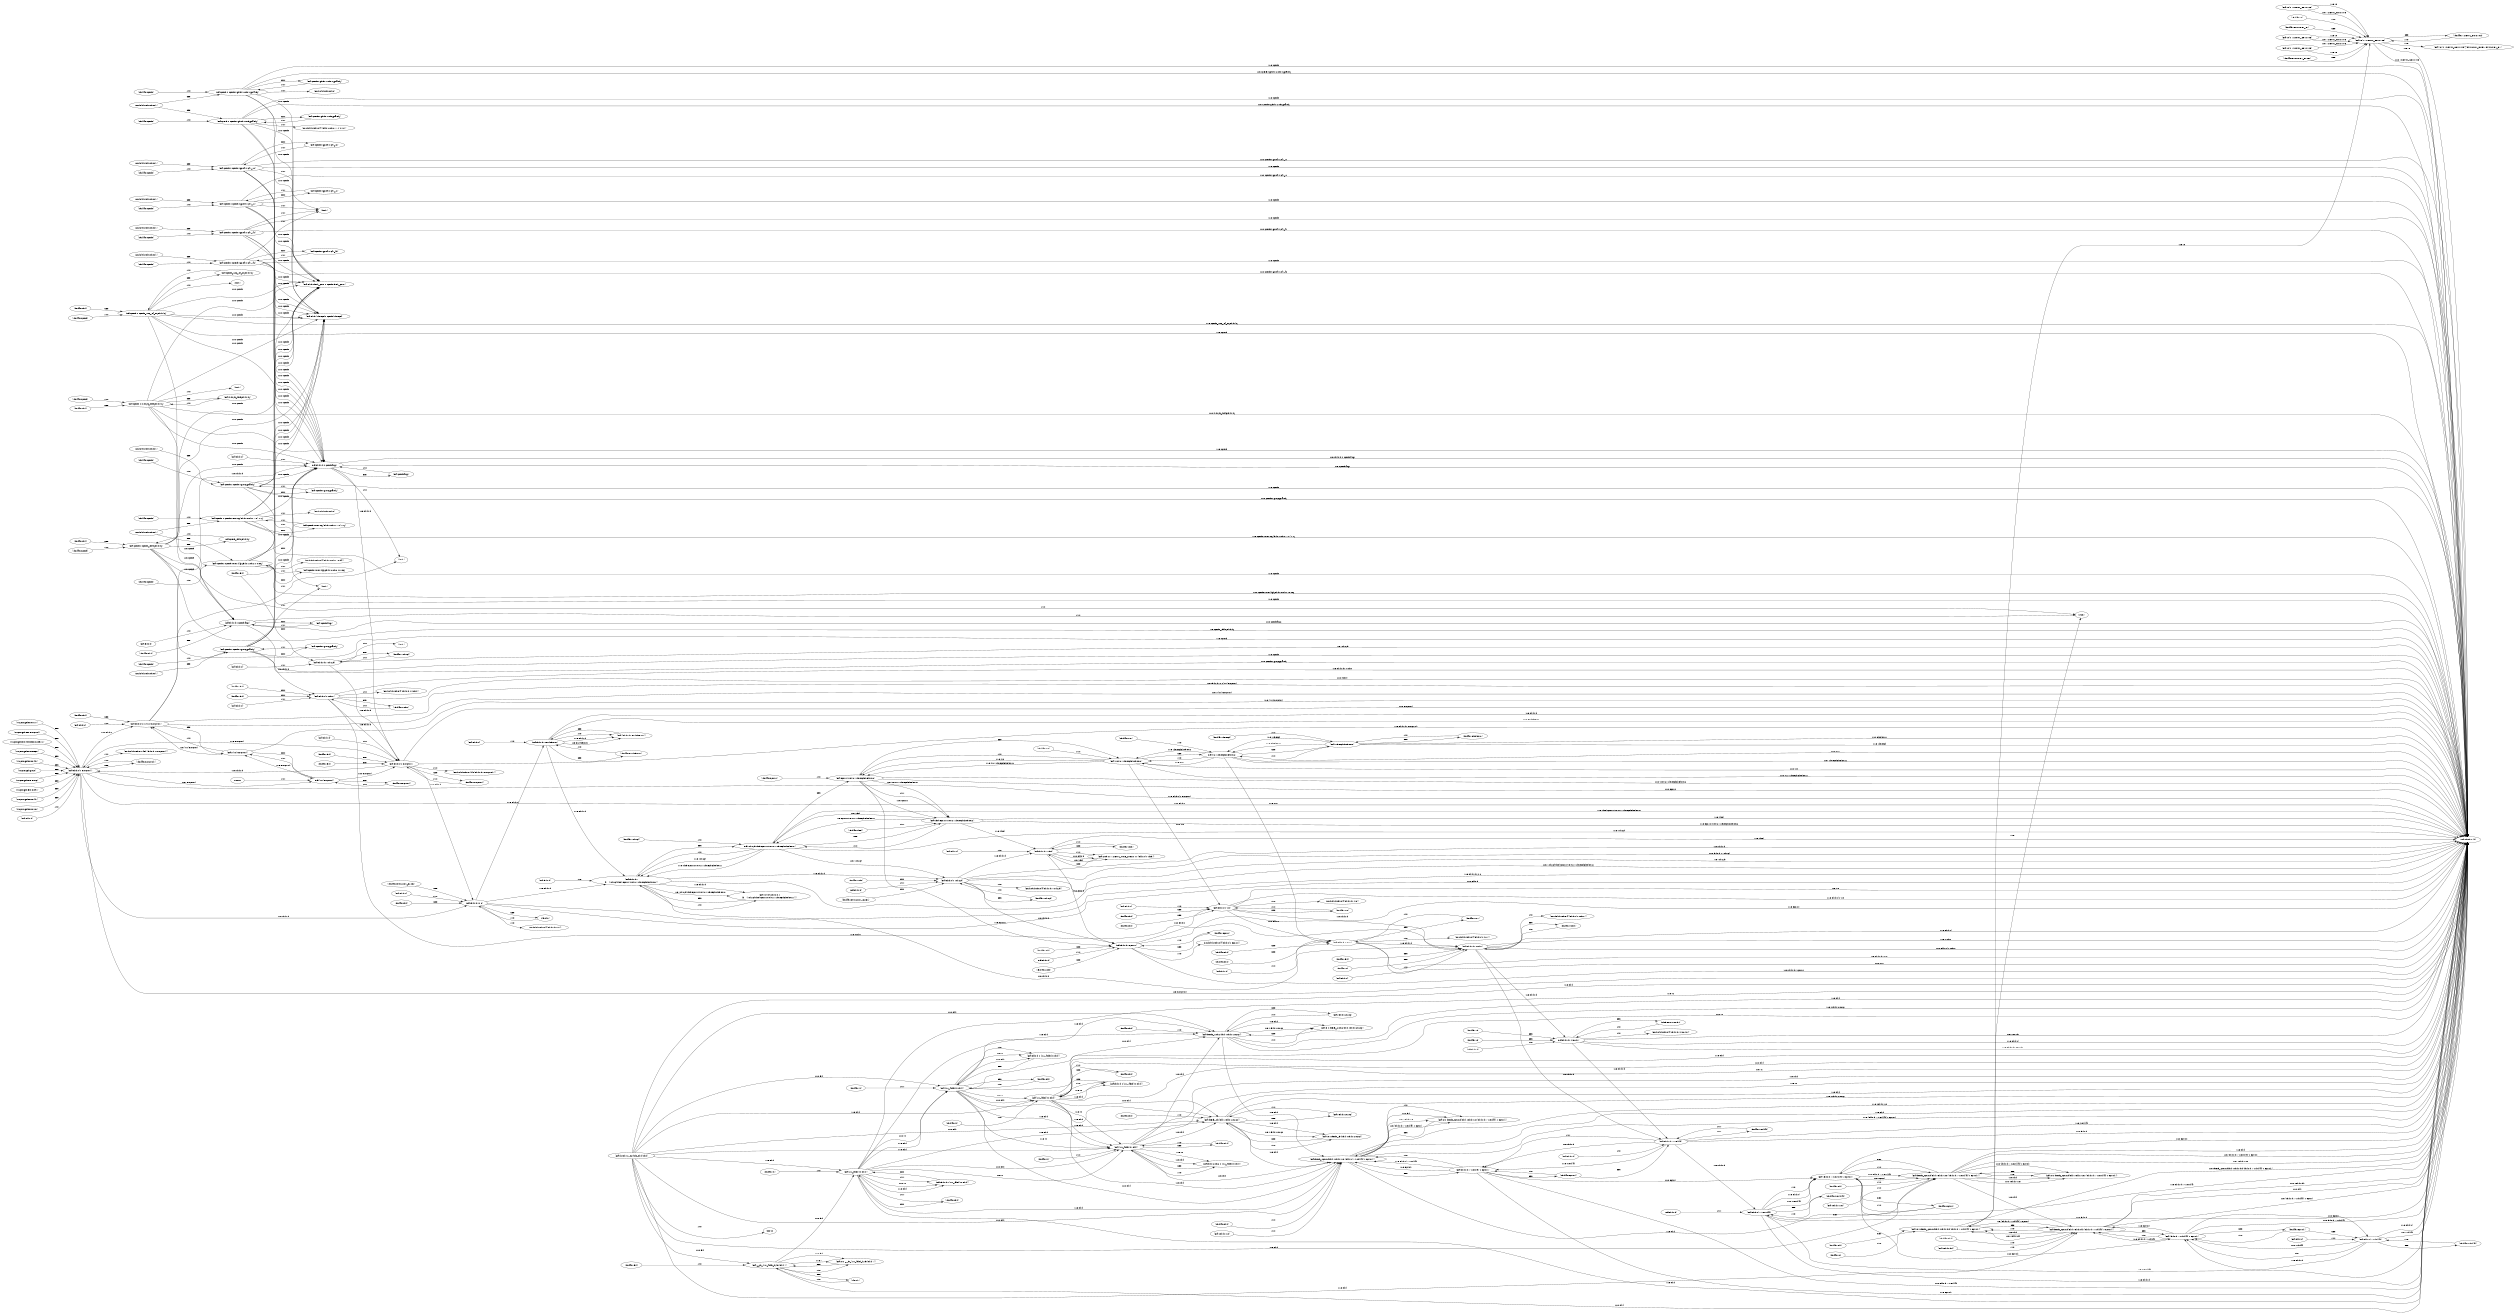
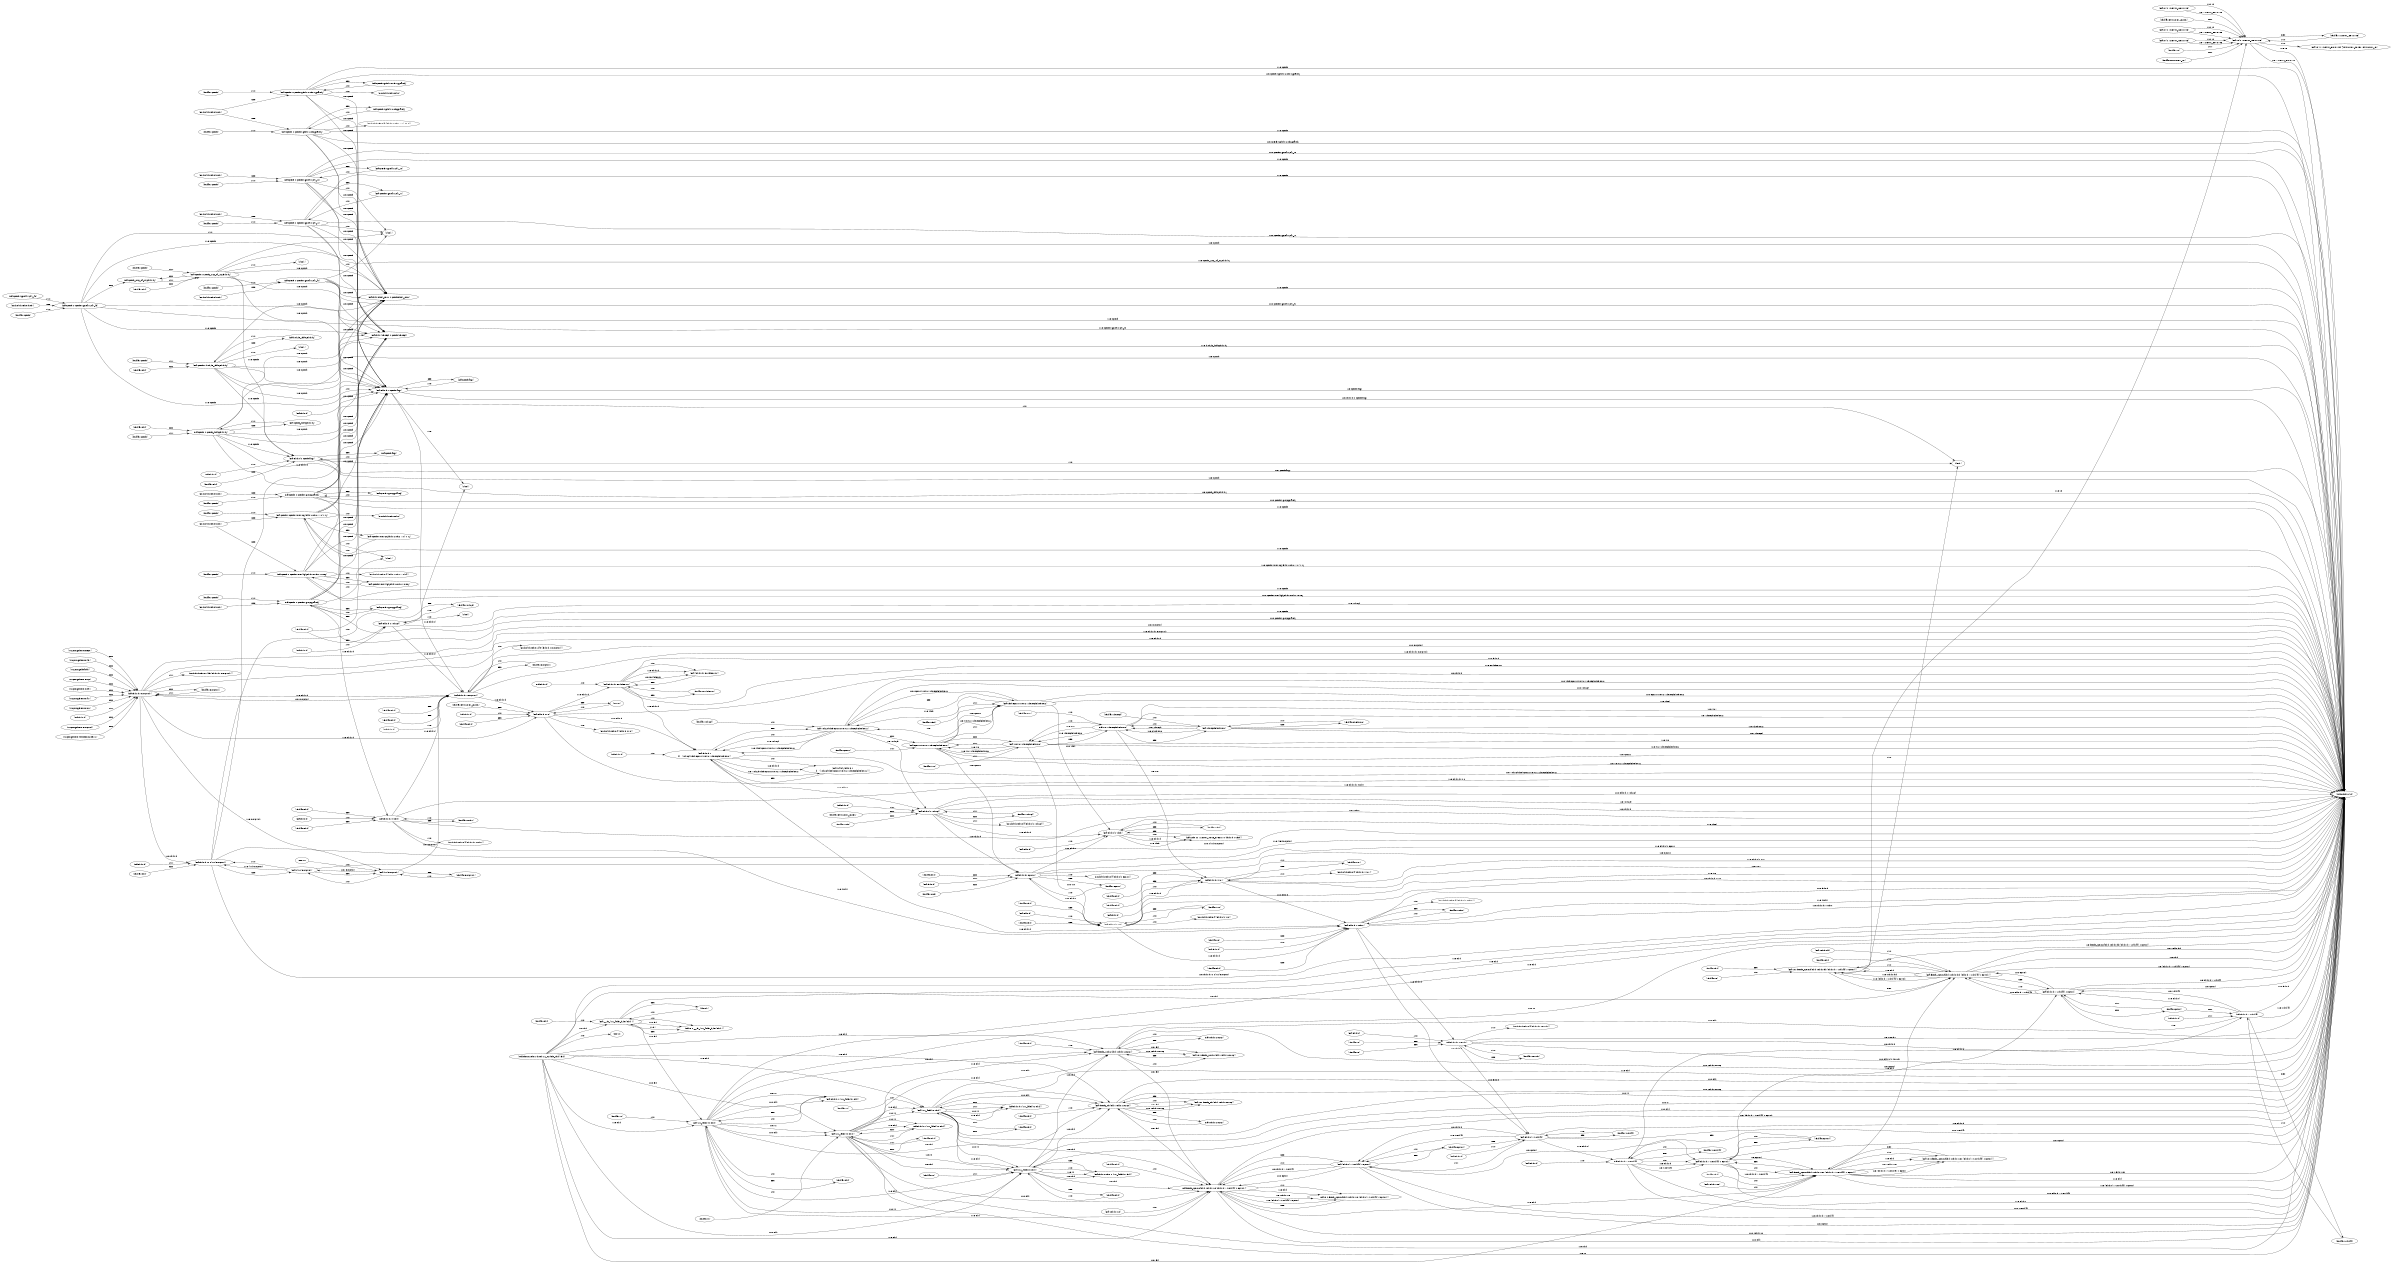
(276, 253) -> (103, 291)
(1274, 700) -> (1283, 841)
(27, 723) -> none
(27, 771) -> (80, 670)
(1077, 903) -> (1070, 856)
(545, 918) -> (617, 703)
(1671, 1022) -> (1532, 1056)
(631, 1156) -> (542, 1057)
